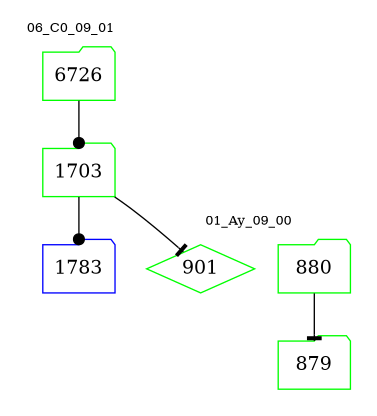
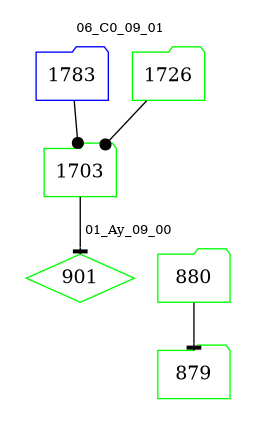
(79, 76) -> (169, 76)
(79, 215) -> (76, 119)
